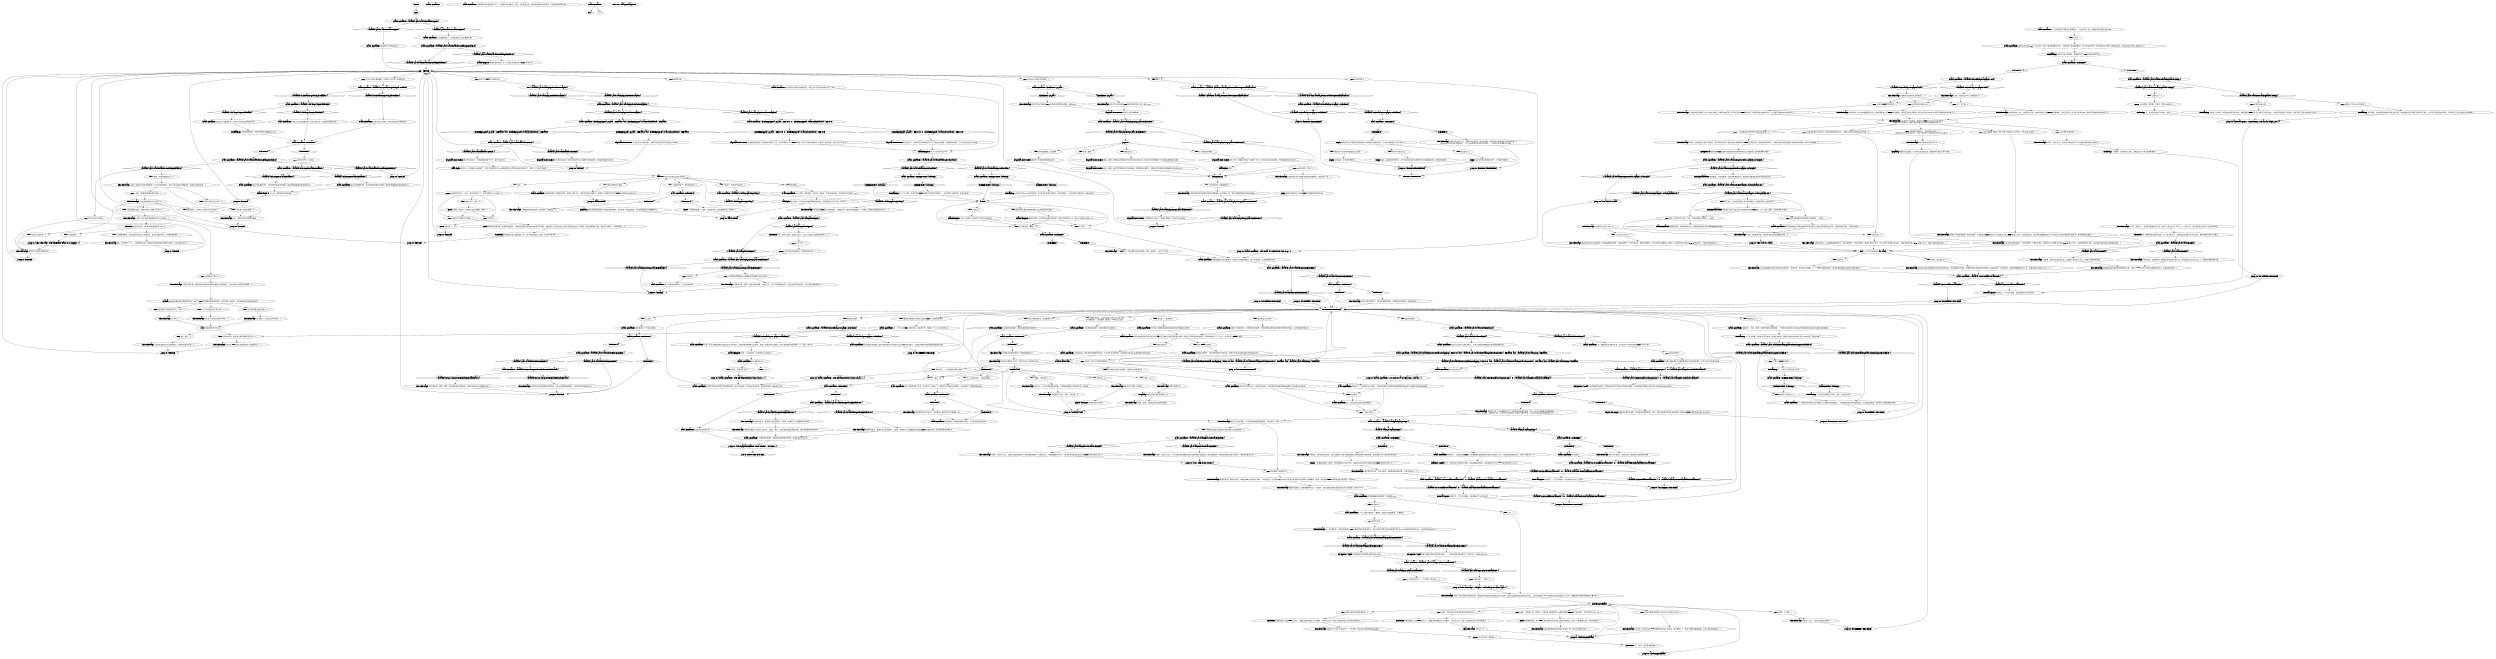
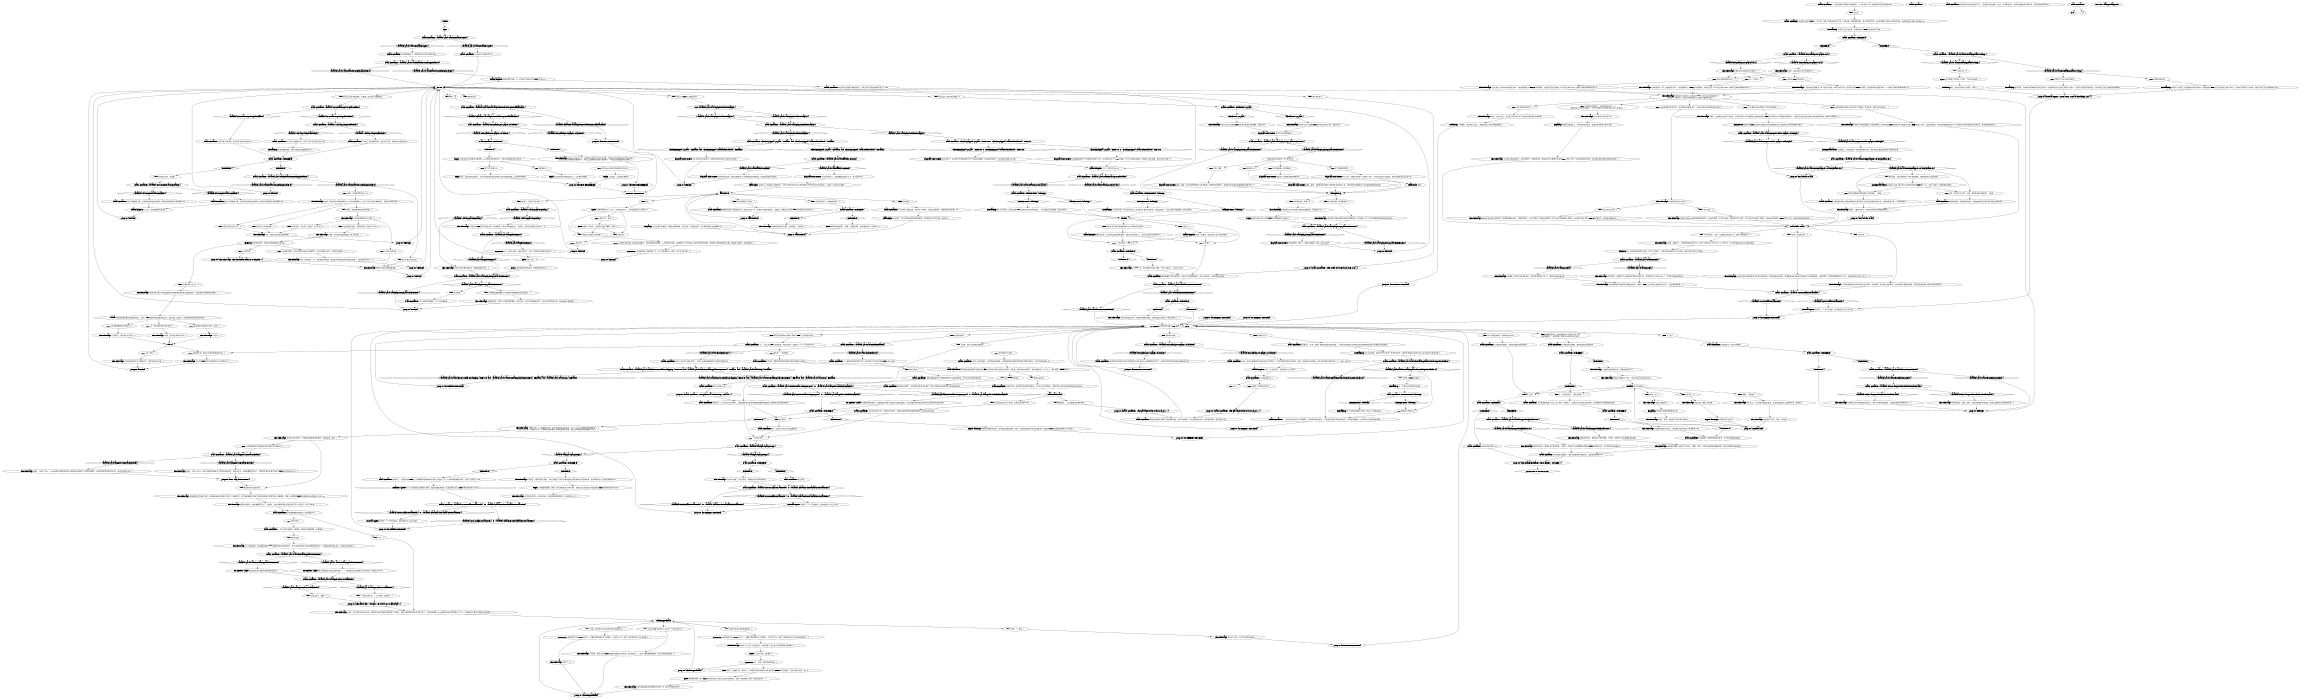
(426, 71) -> (439, 88)
(732, 83) -> (685, 83)
(1751, 132) -> (1761, 107)
(1126, 143) -> (1280, 159)
(1259, 173) -> (1319, 197)
(1877, 176) -> (1671, 151)
(671, 177) -> (724, 193)
(1690, 227) -> (1970, 202)
(209, 231) -> (204, 250)
(1653, 232) -> (1916, 206)
none -> (1726, 235)
(799, 243) -> (529, 260)
(1873, 251) -> (1797, 227)
none -> (465, 268)
(1331, 310) -> (1169, 326)
(210, 328) -> (169, 345)
(1013, 328) -> (1504, 345)
(1015, 370) -> (1635, 386)
(1028, 411) -> (780, 348)
(1474, 463) -> (436, 488)
(1581, 608) -> (763, 666)
